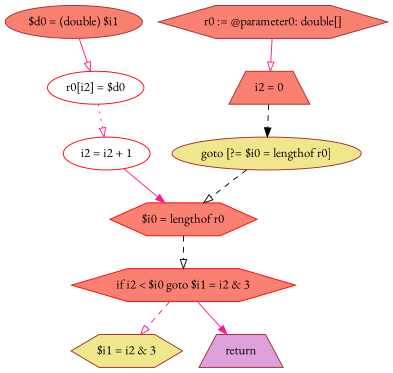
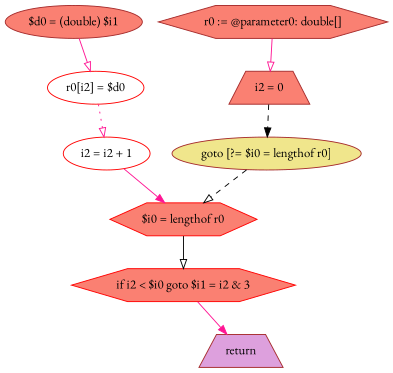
(183, 248) -> (183, 248)
(127, 351) -> none
